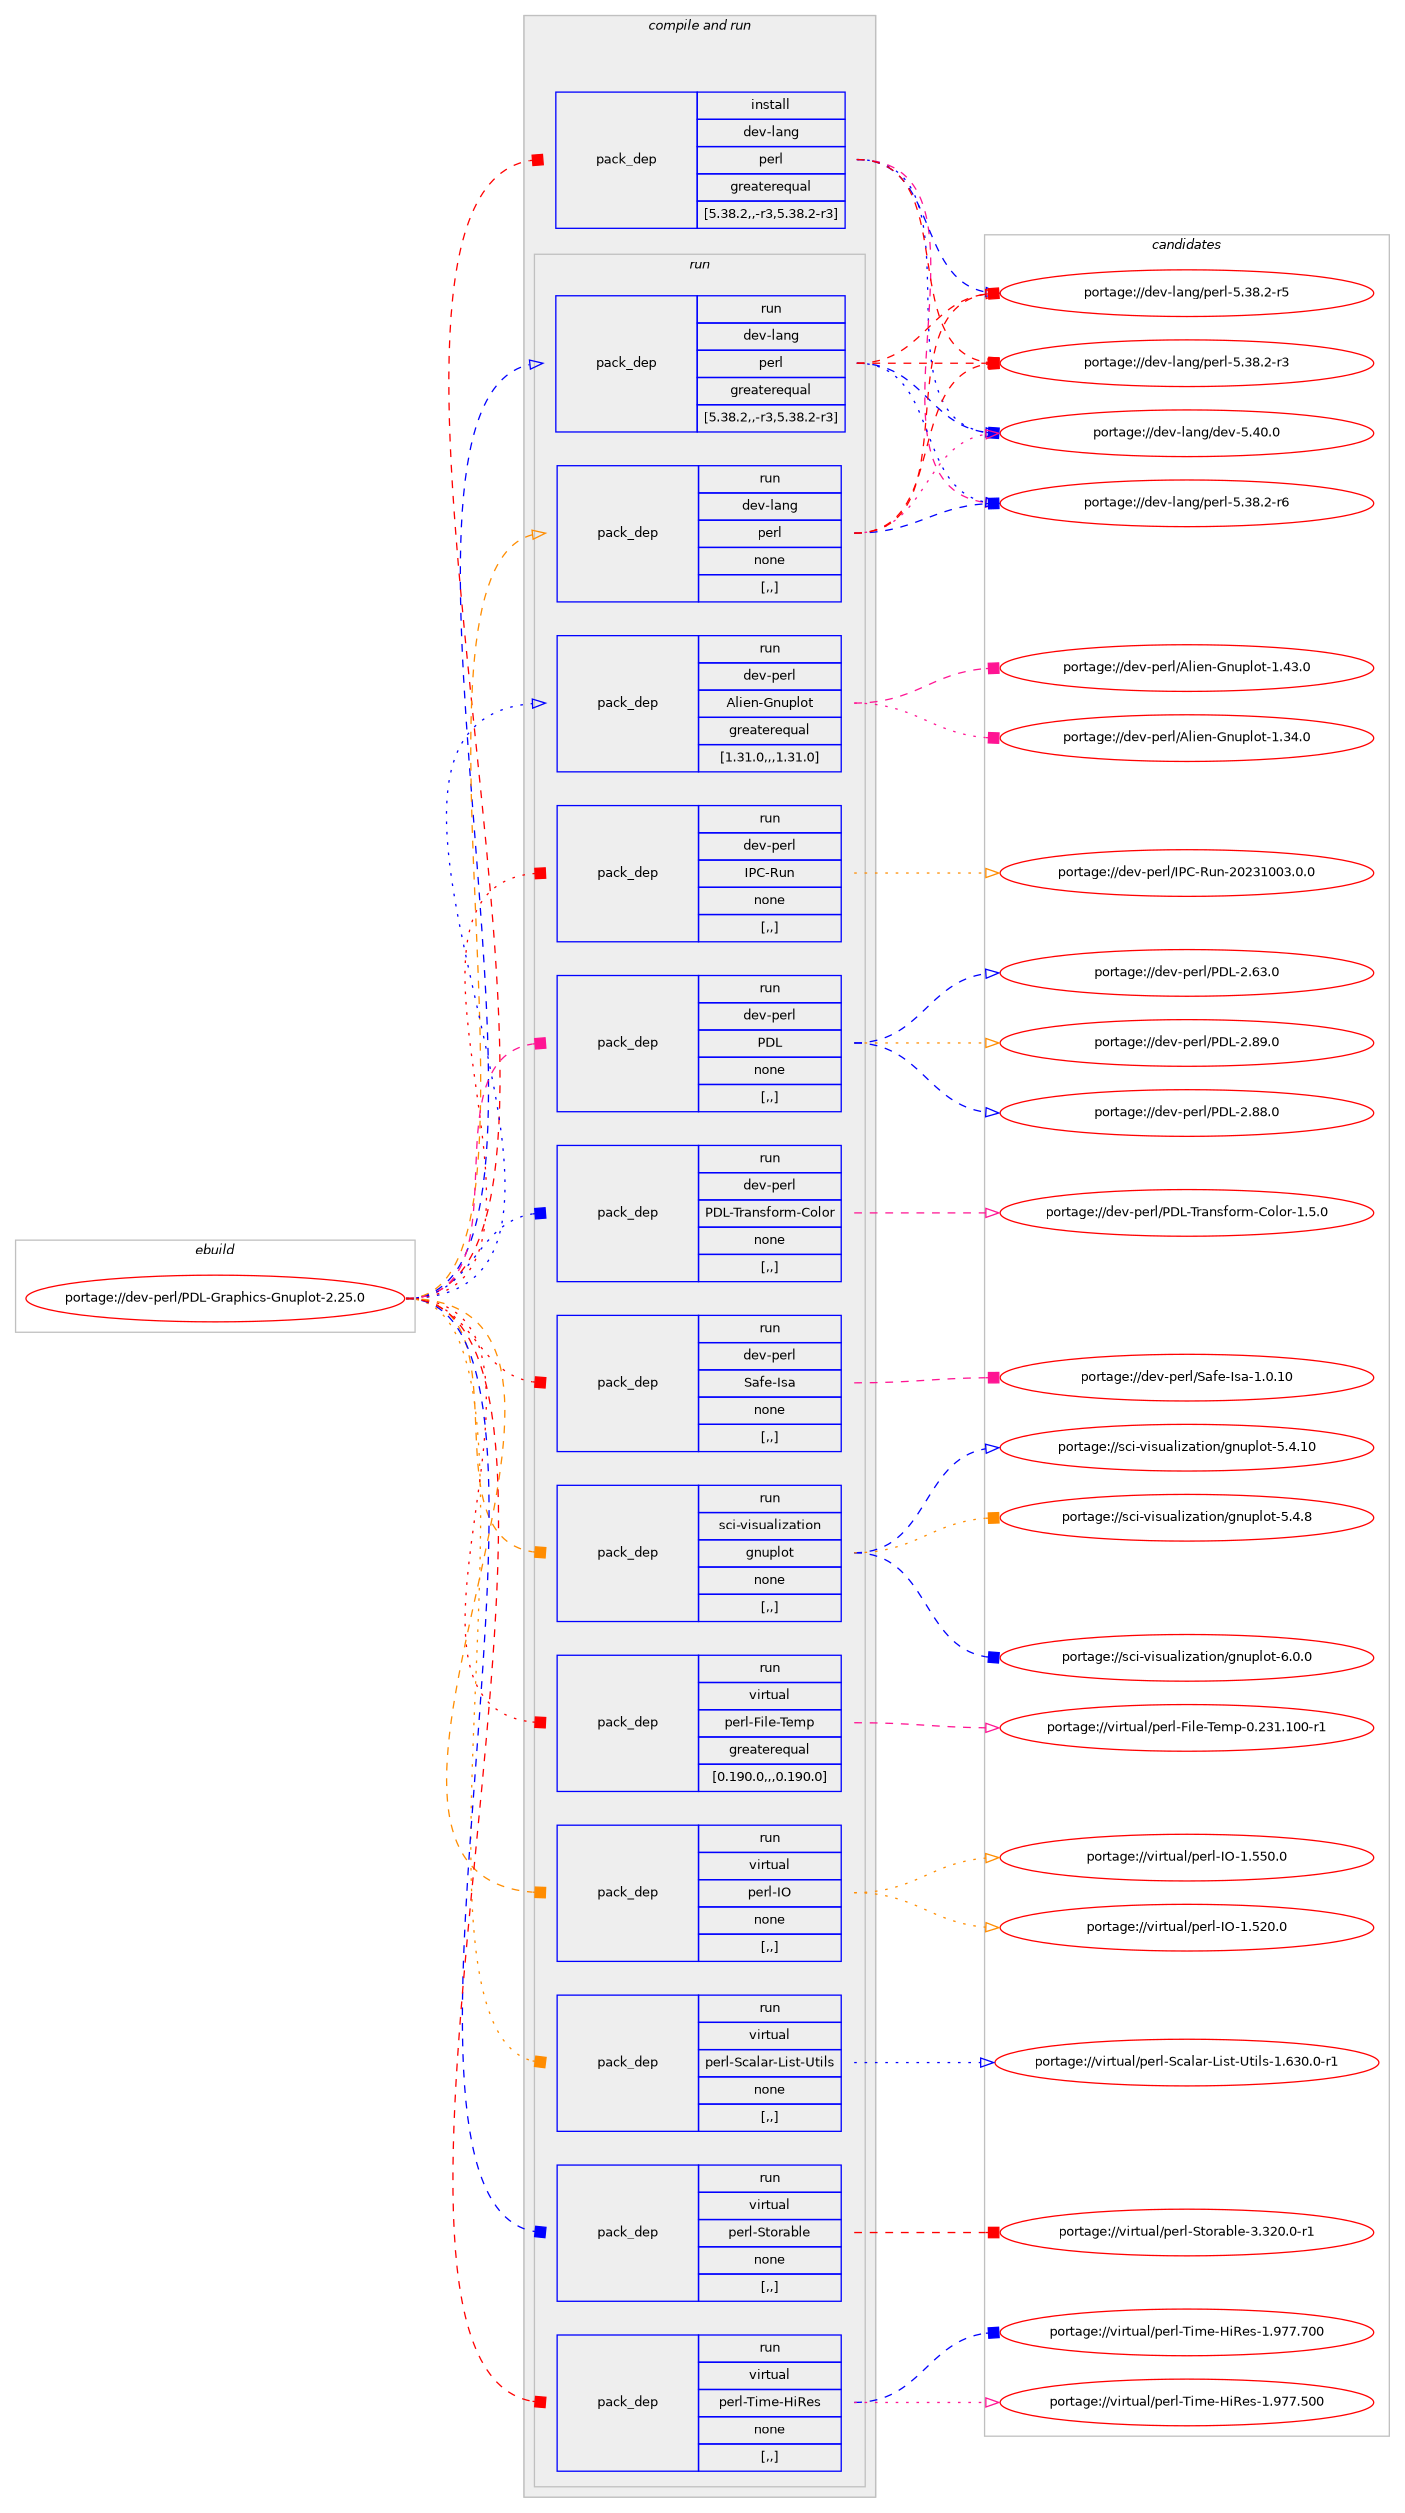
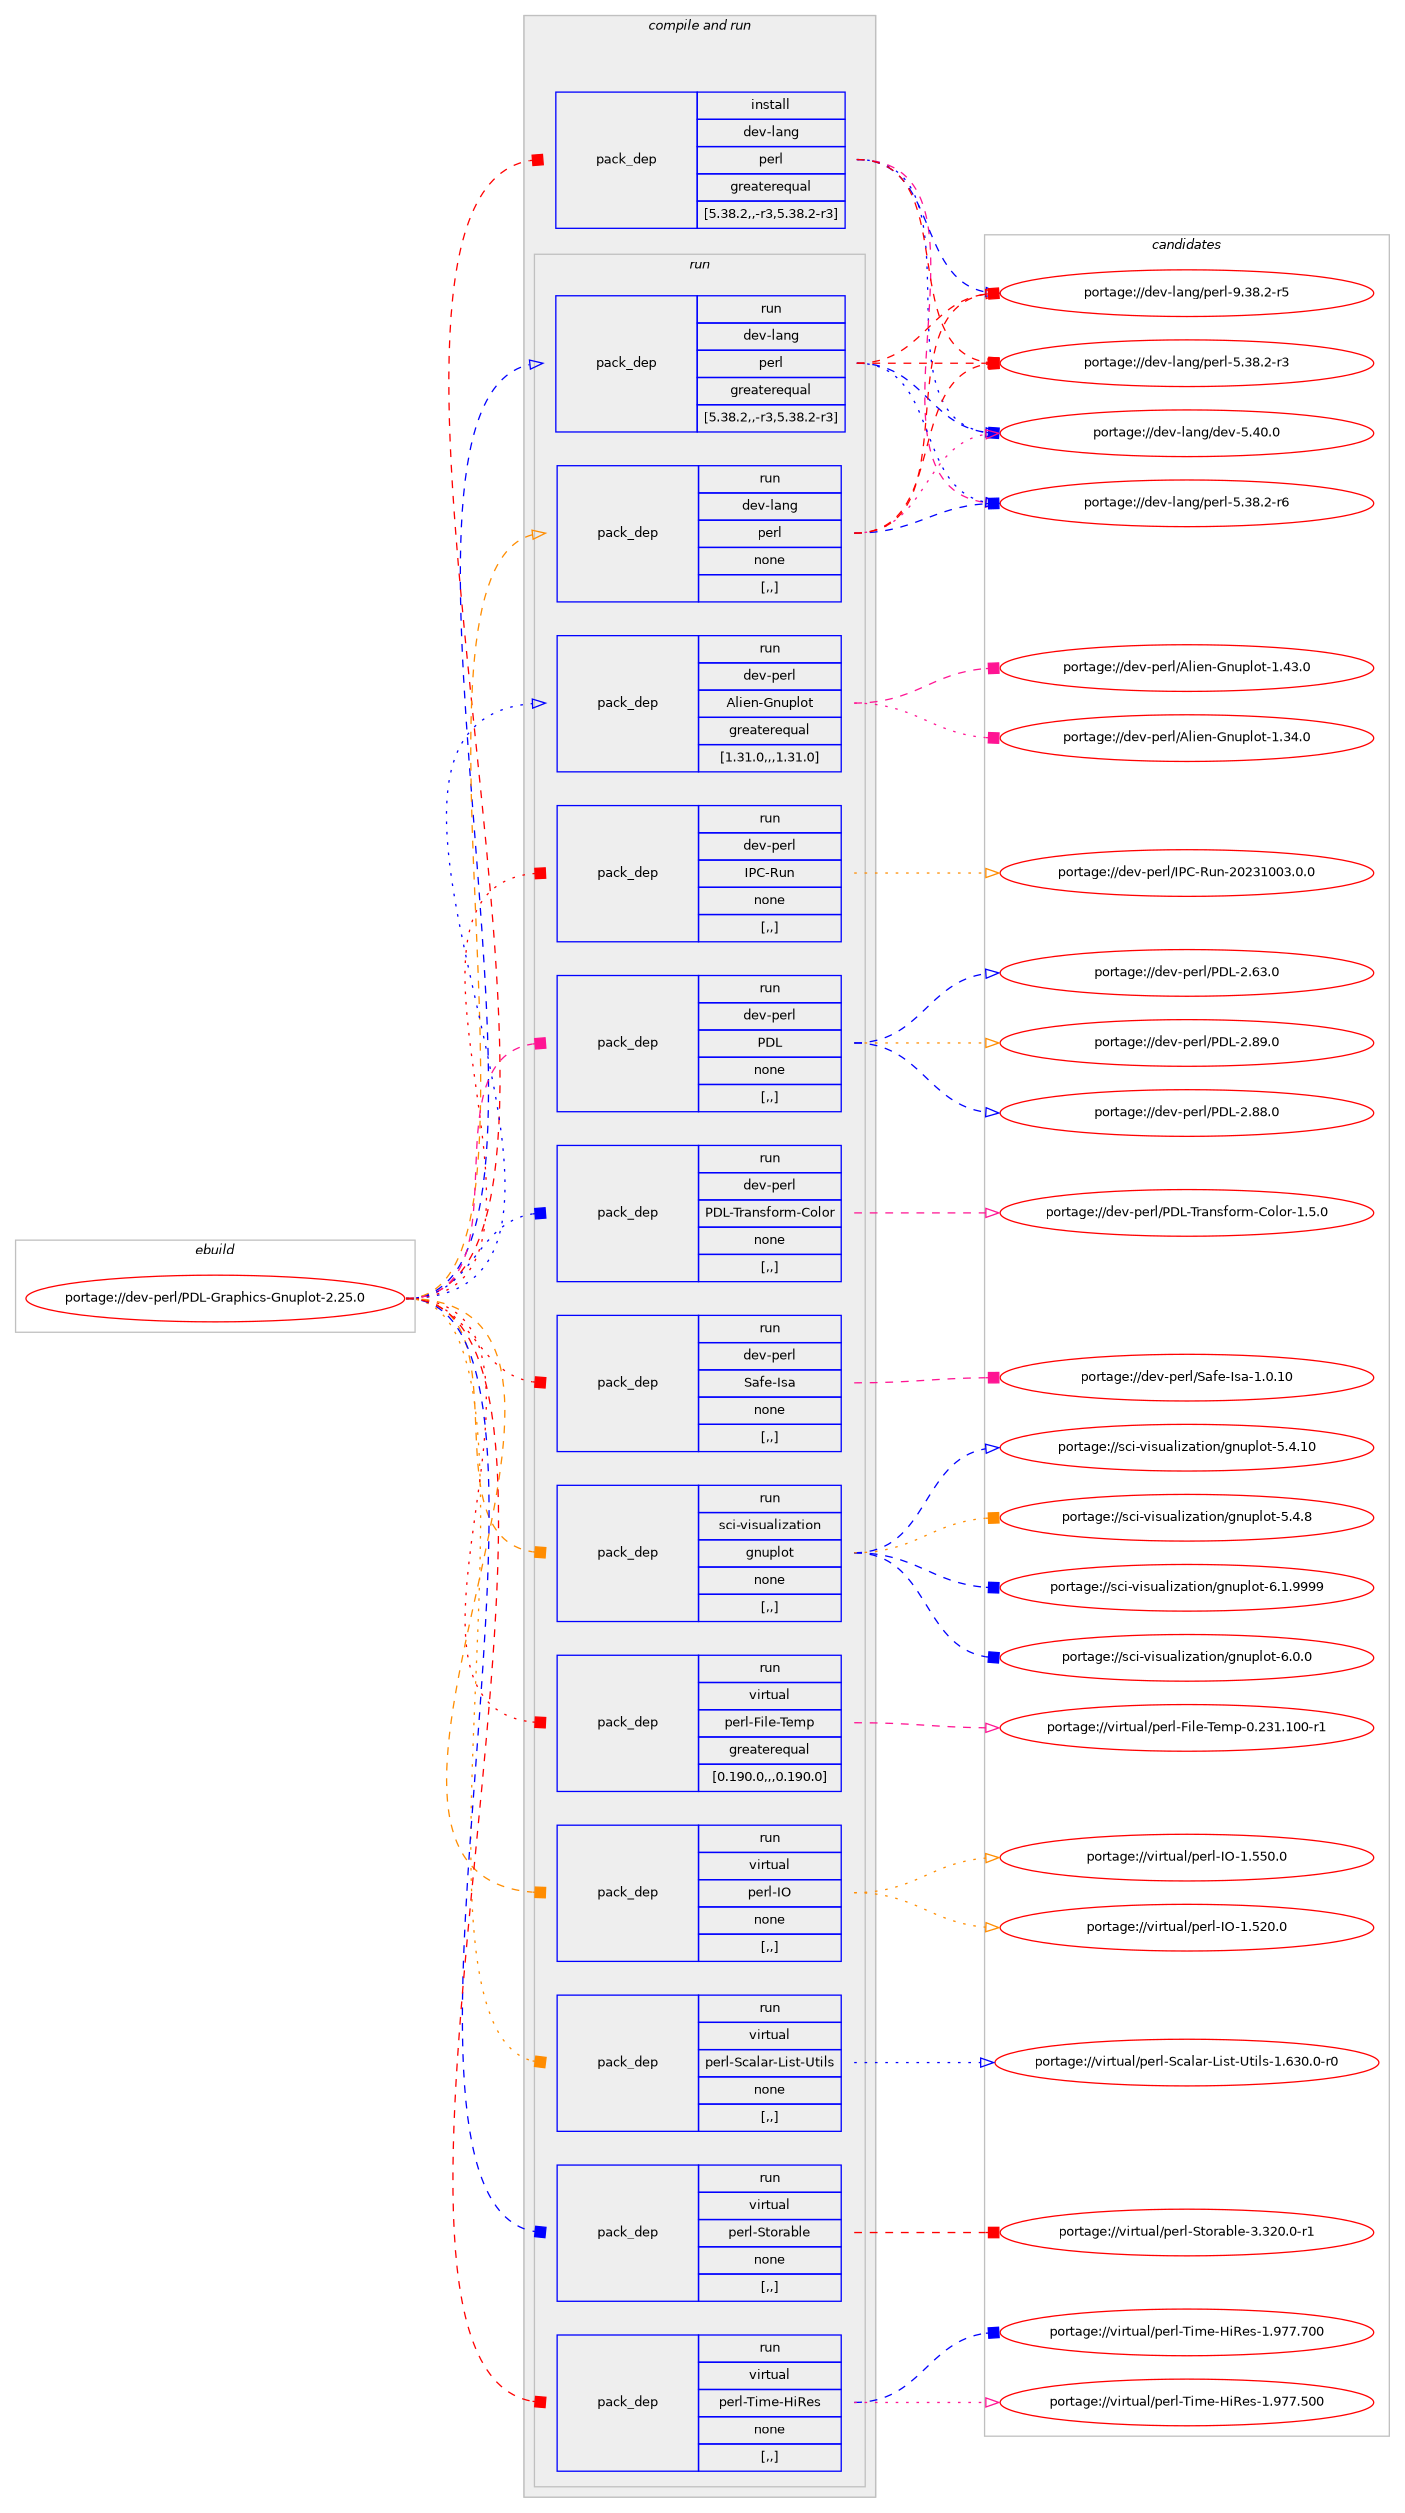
(1187, 293) -> (1187, 293)
none -> (1187, 1588)
(1187, 2063) -> (1187, 2063)
